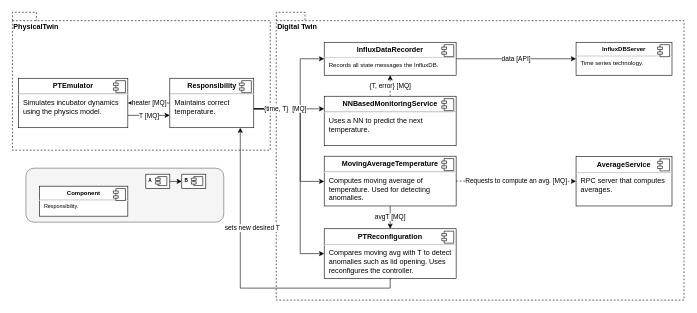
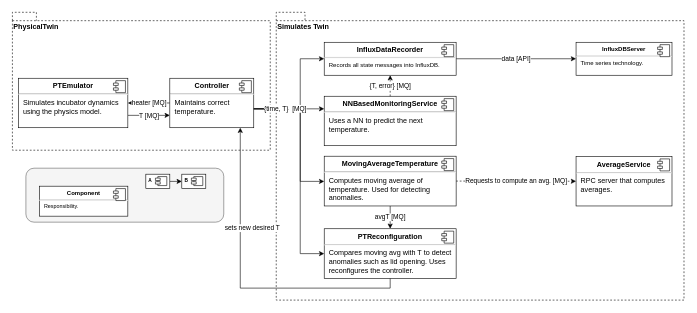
(297, 27) -> (302, 27)
(373, 42) -> (374, 42)
(207, 78) -> (207, 78)
